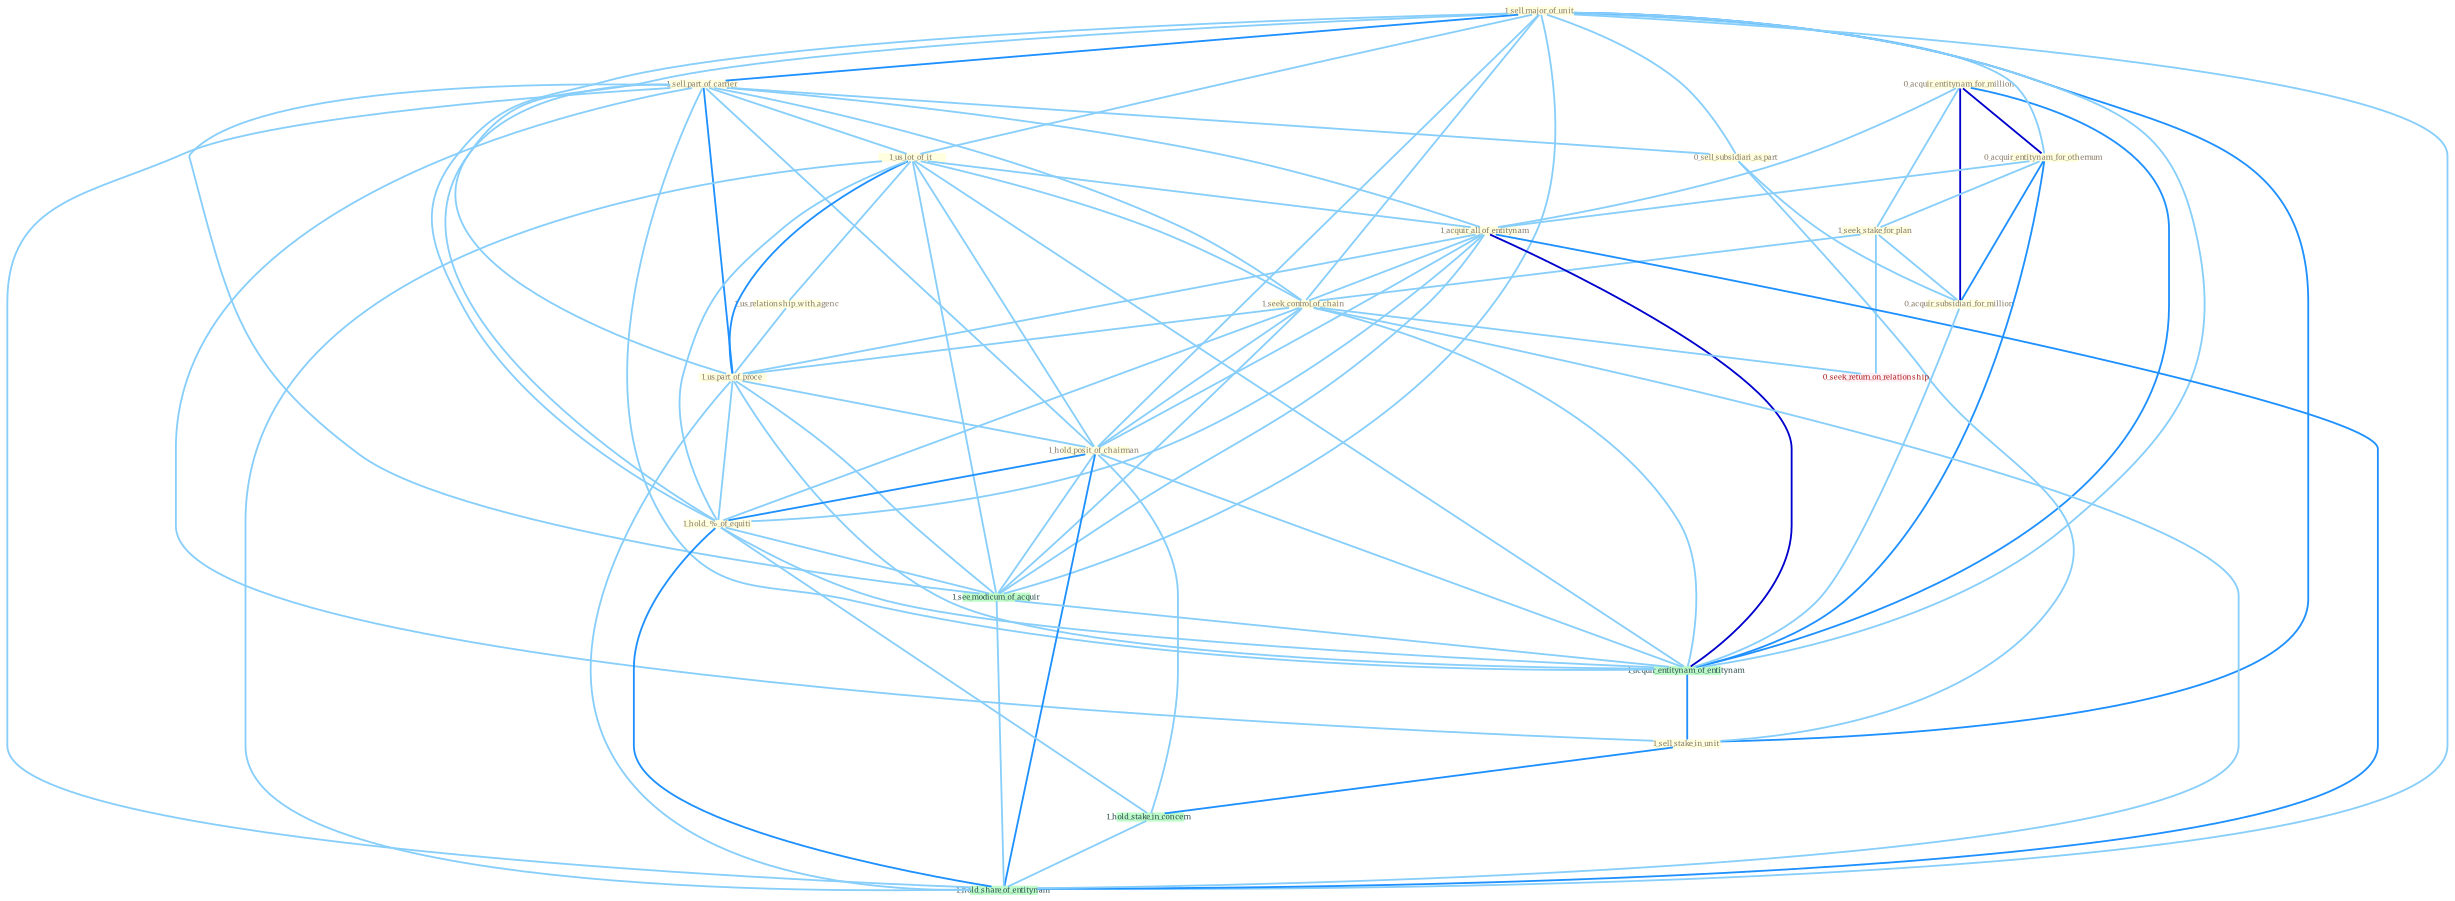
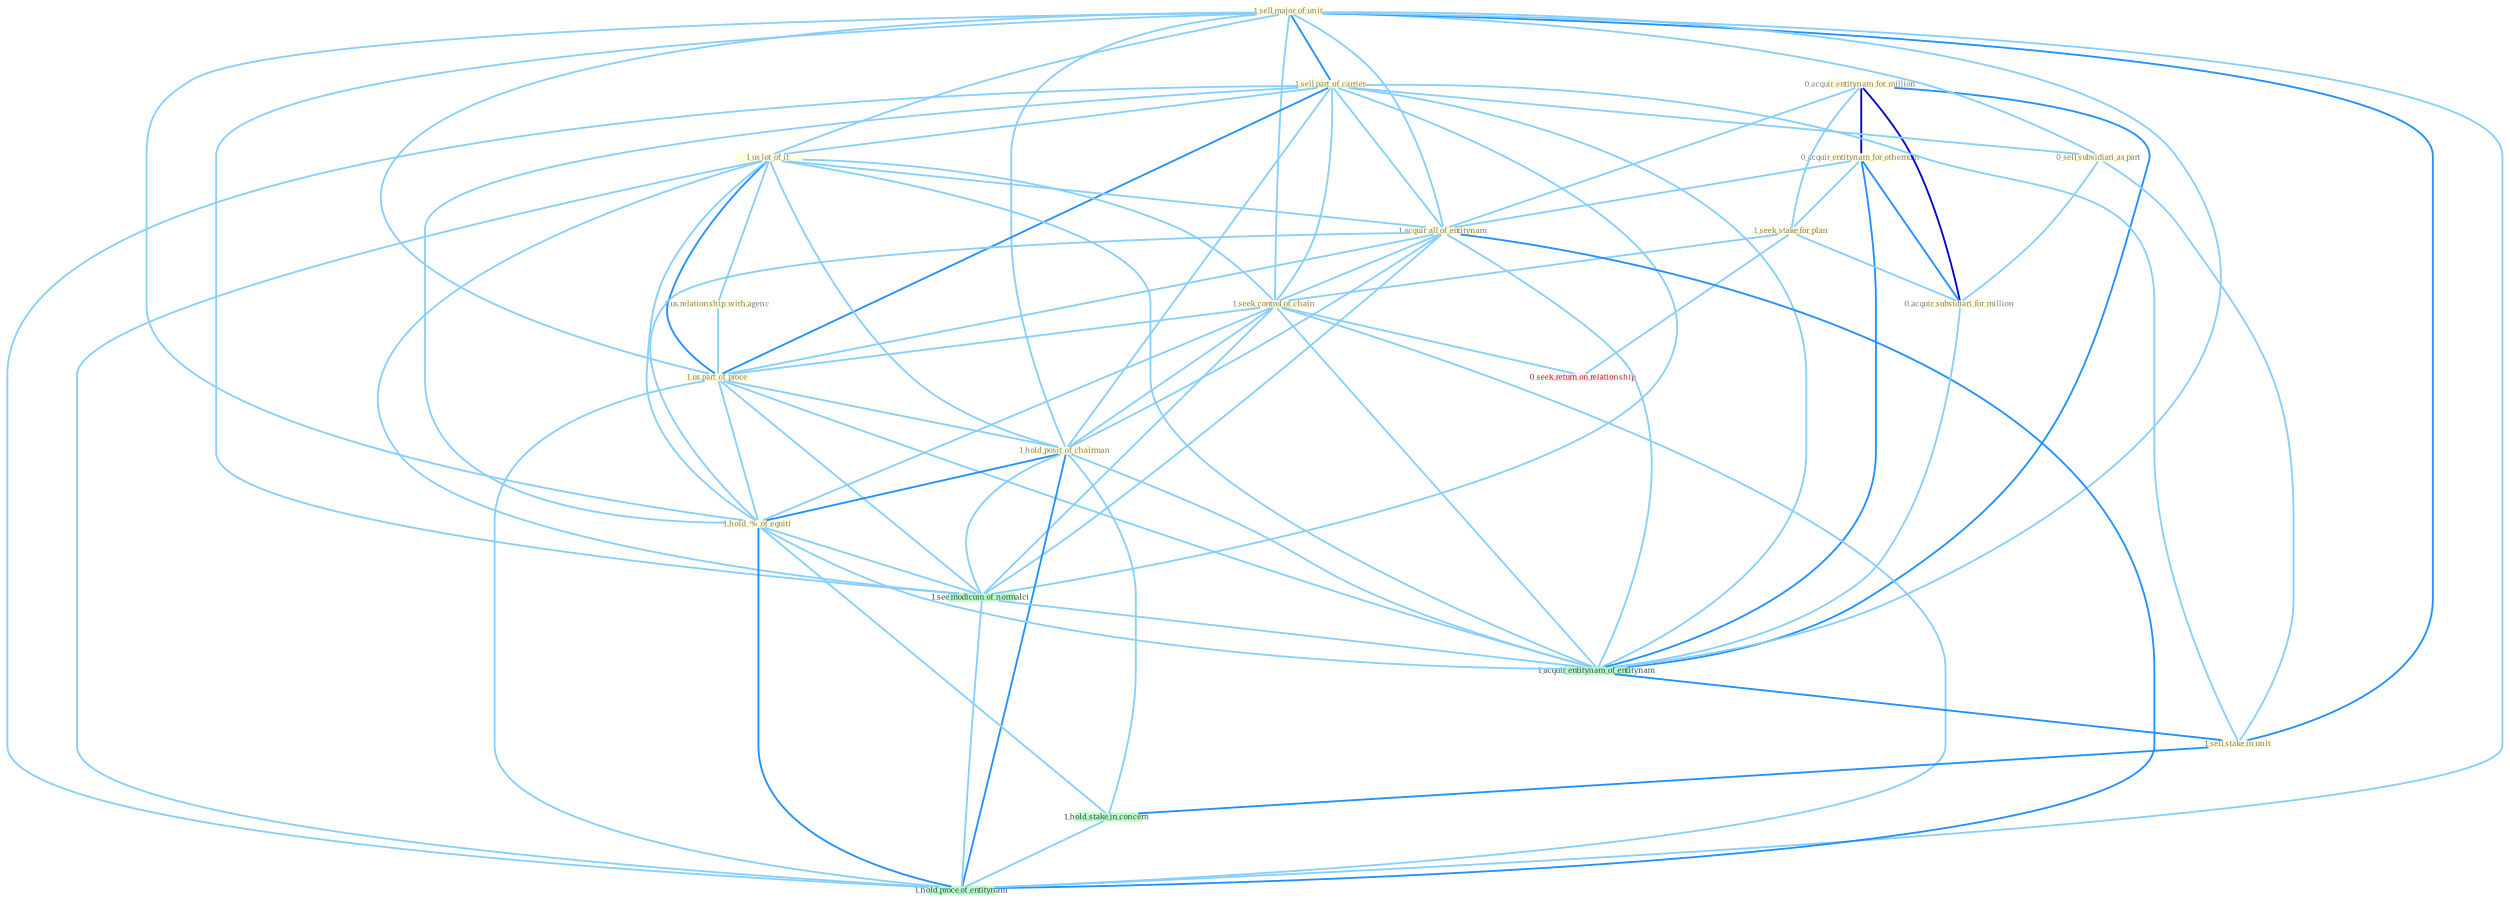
(1836, 33) -> (1375, 74)
(1750, 386) -> (1647, 420)
(997, 597) -> (982, 597)
(1004, 890) -> (962, 890)
